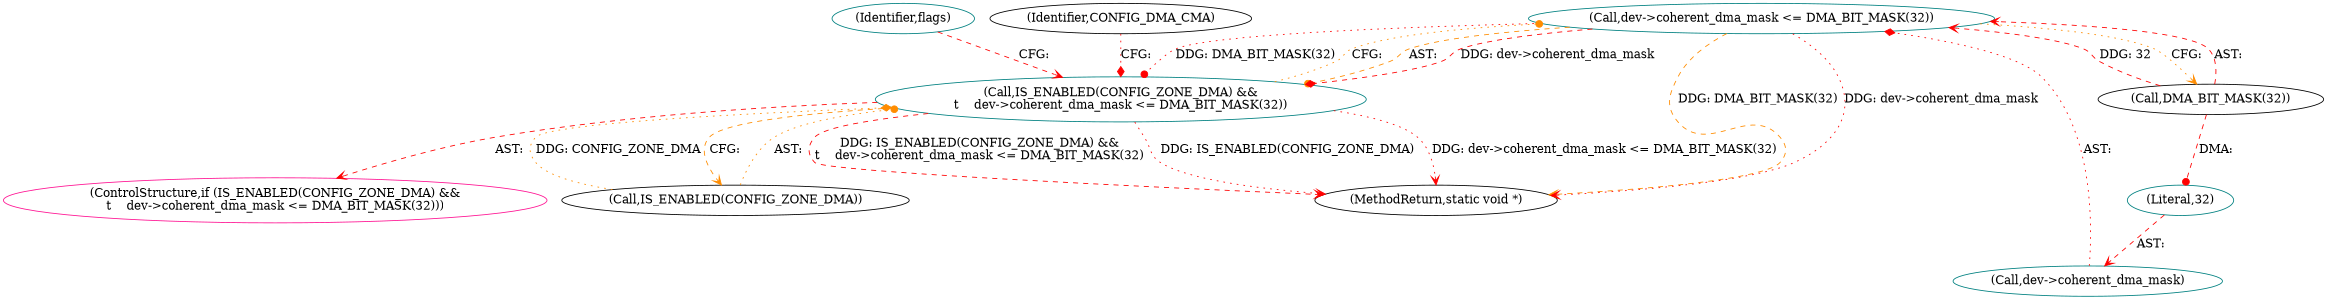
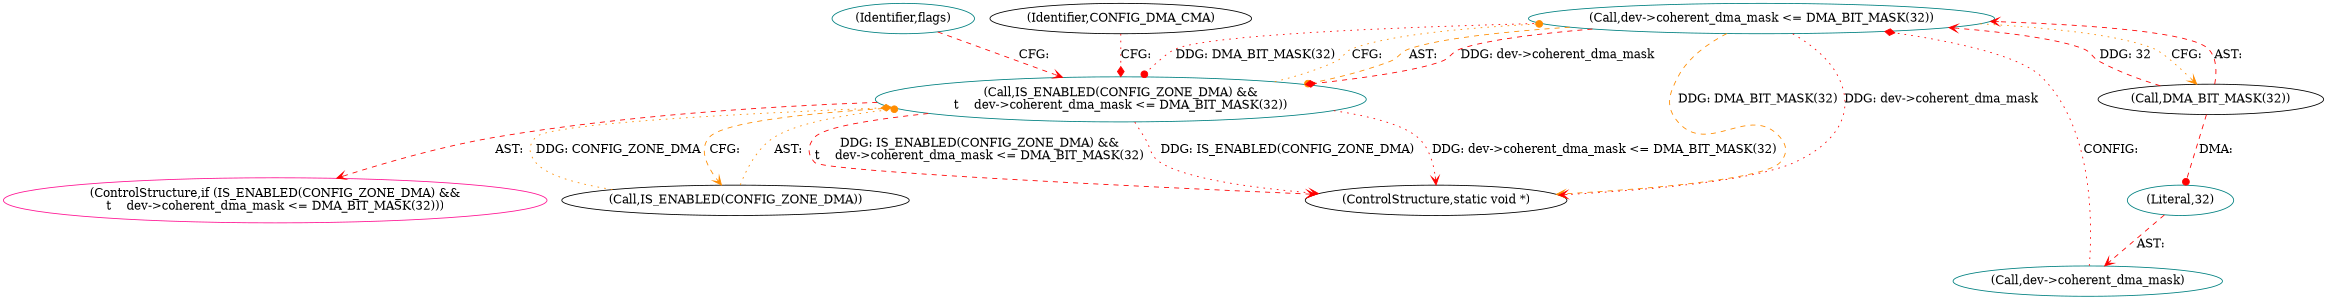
(2100, 150) -> (2113, 150)
(1436, 200) -> (1436, 200)
